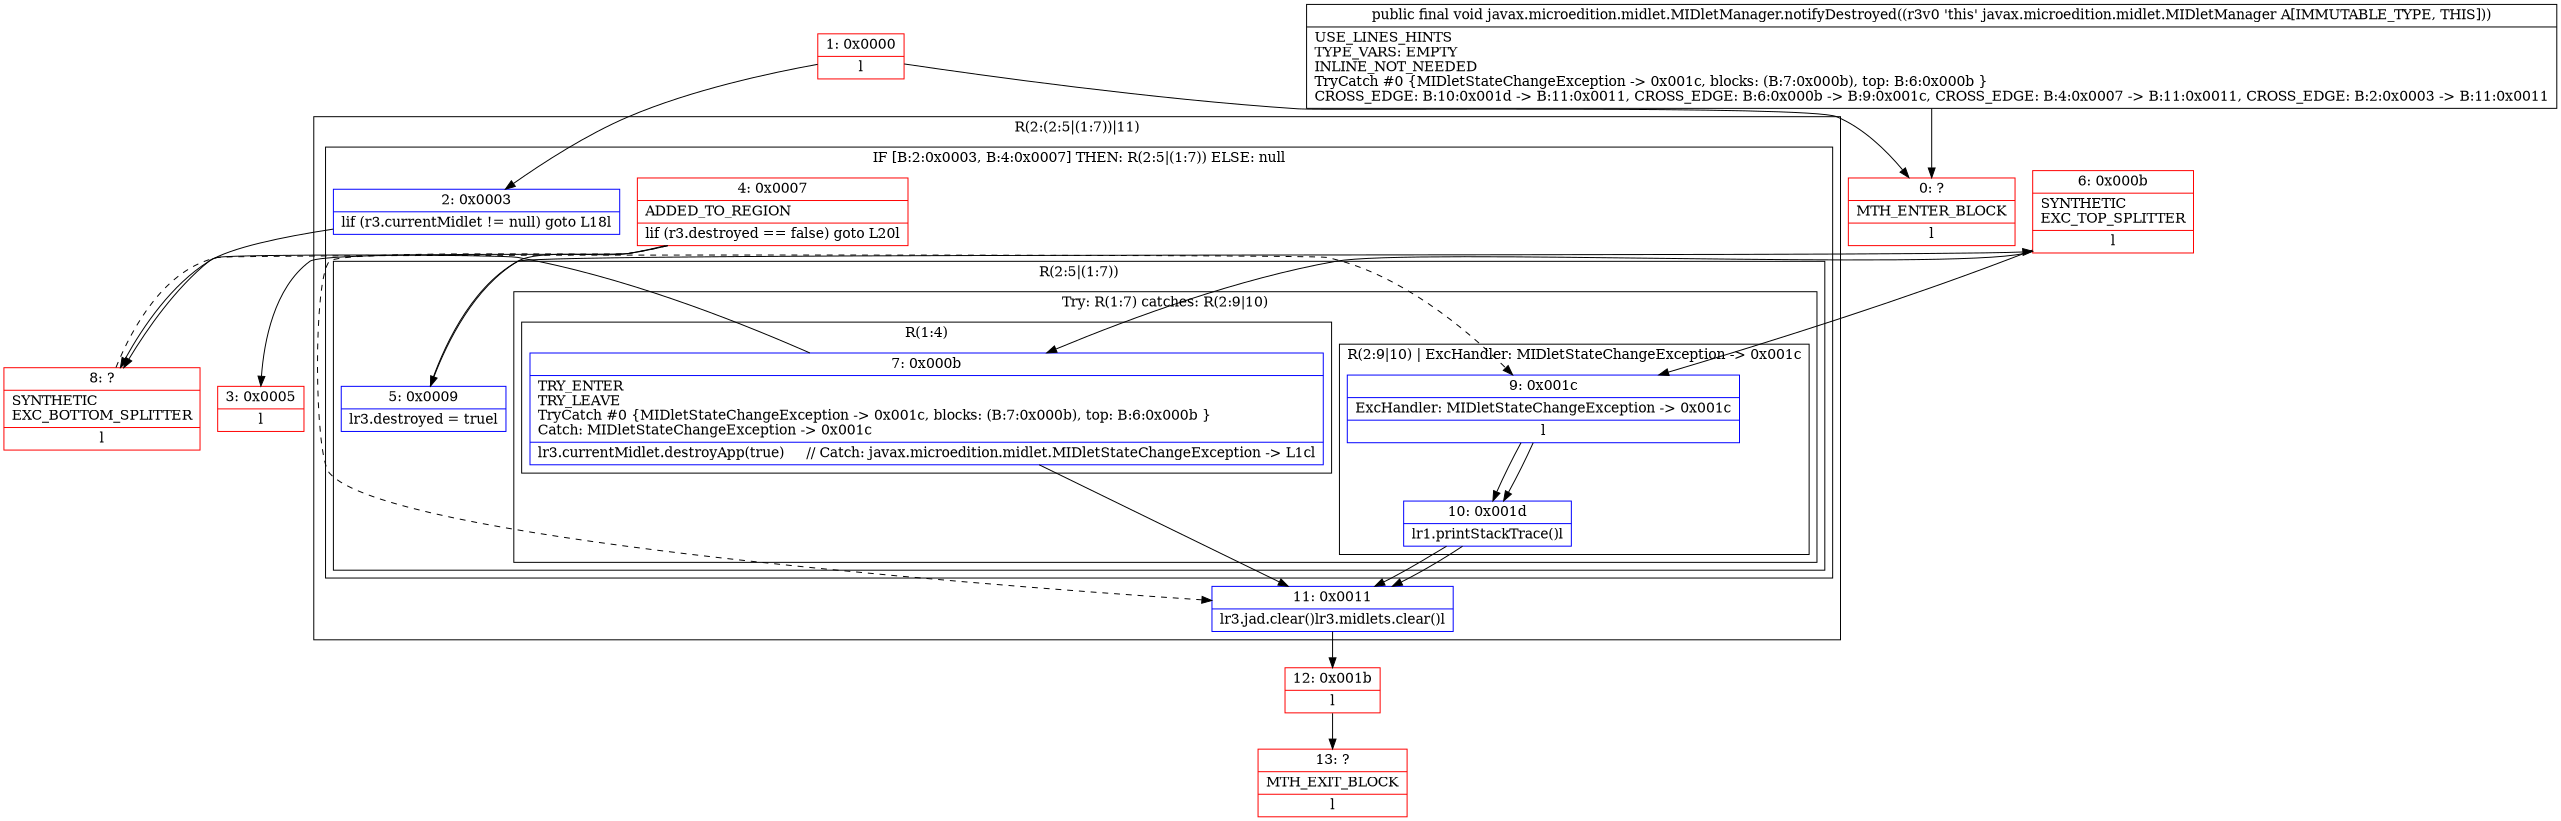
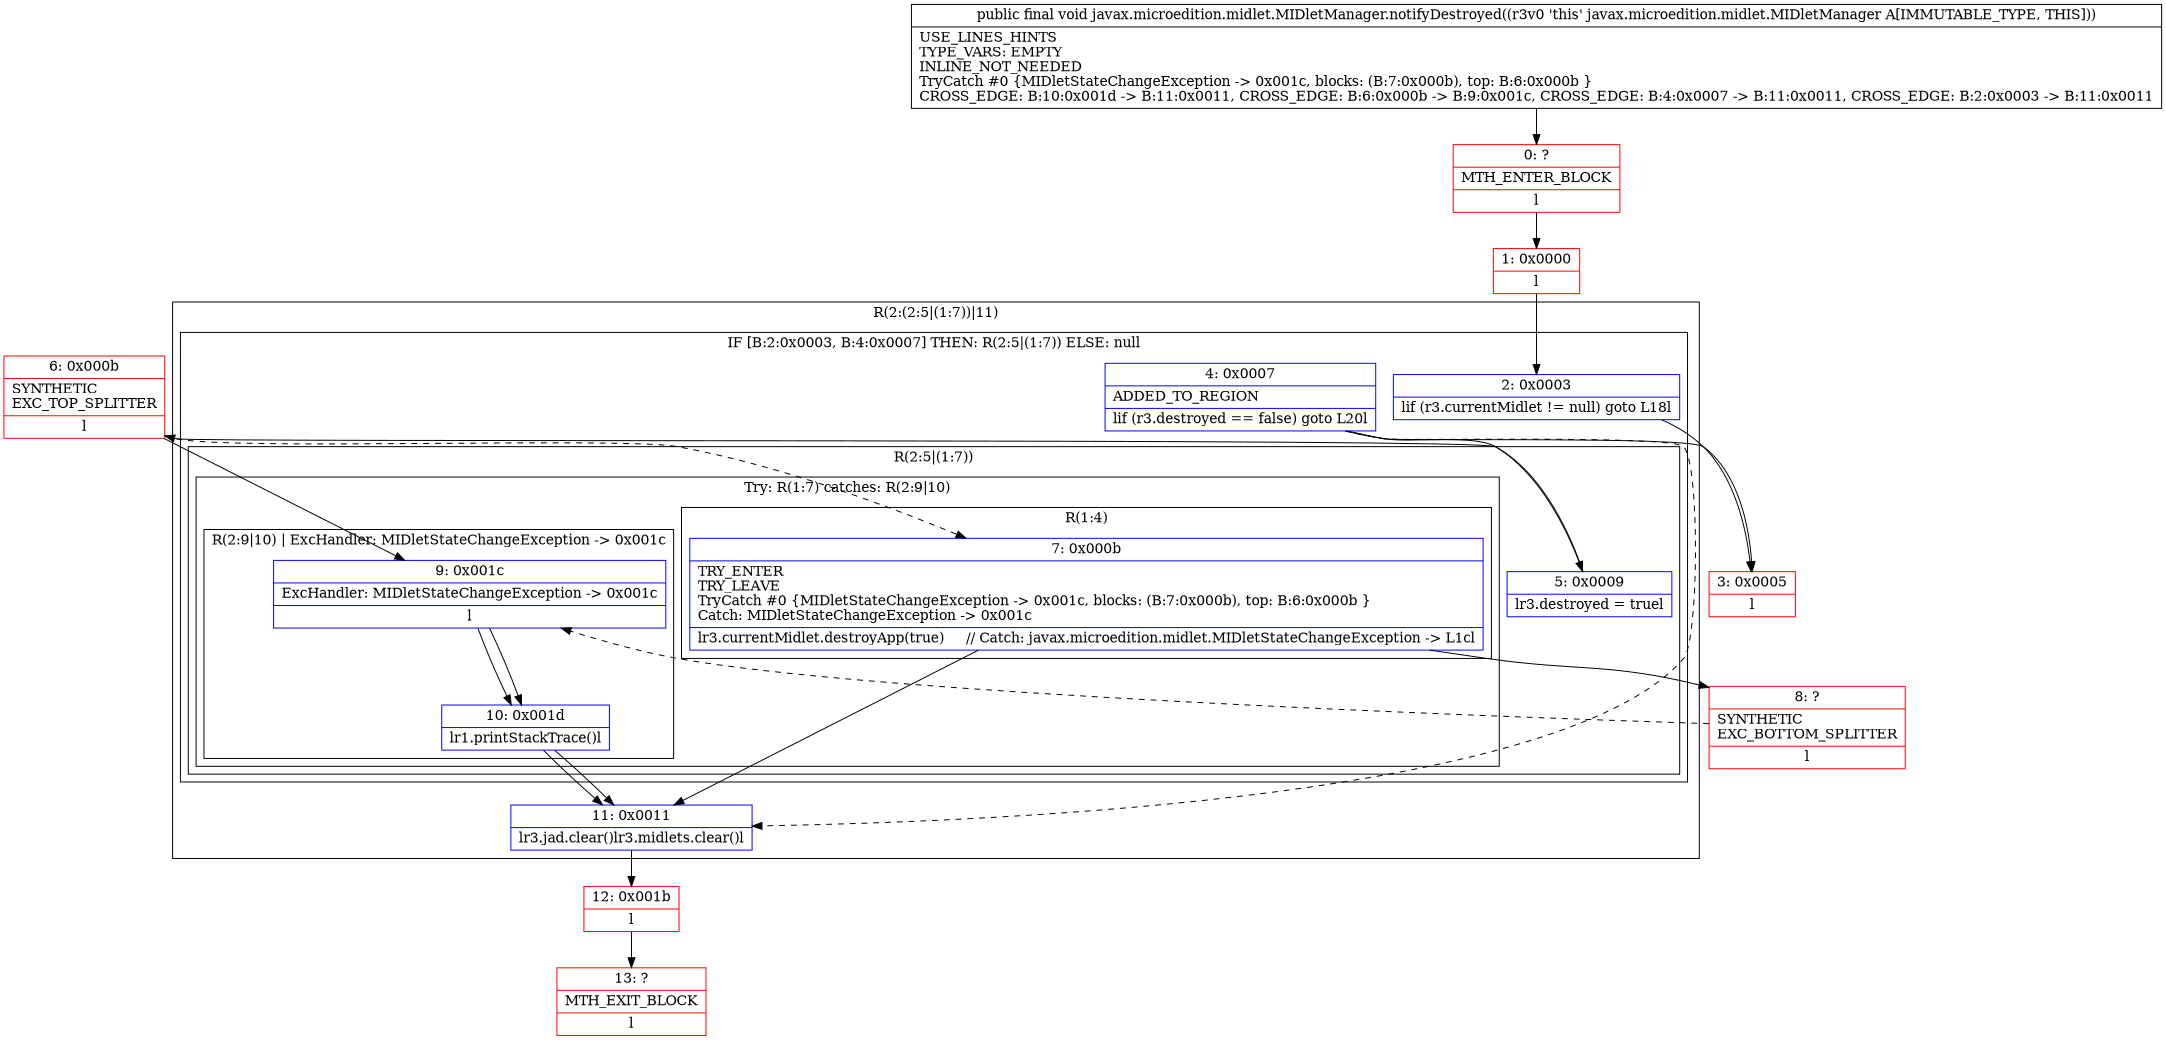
(1412, 109) -> (1537, 225)
(773, 212) -> (1240, 397)
(238, 249) -> (1726, 477)
(1291, 271) -> (708, 453)
